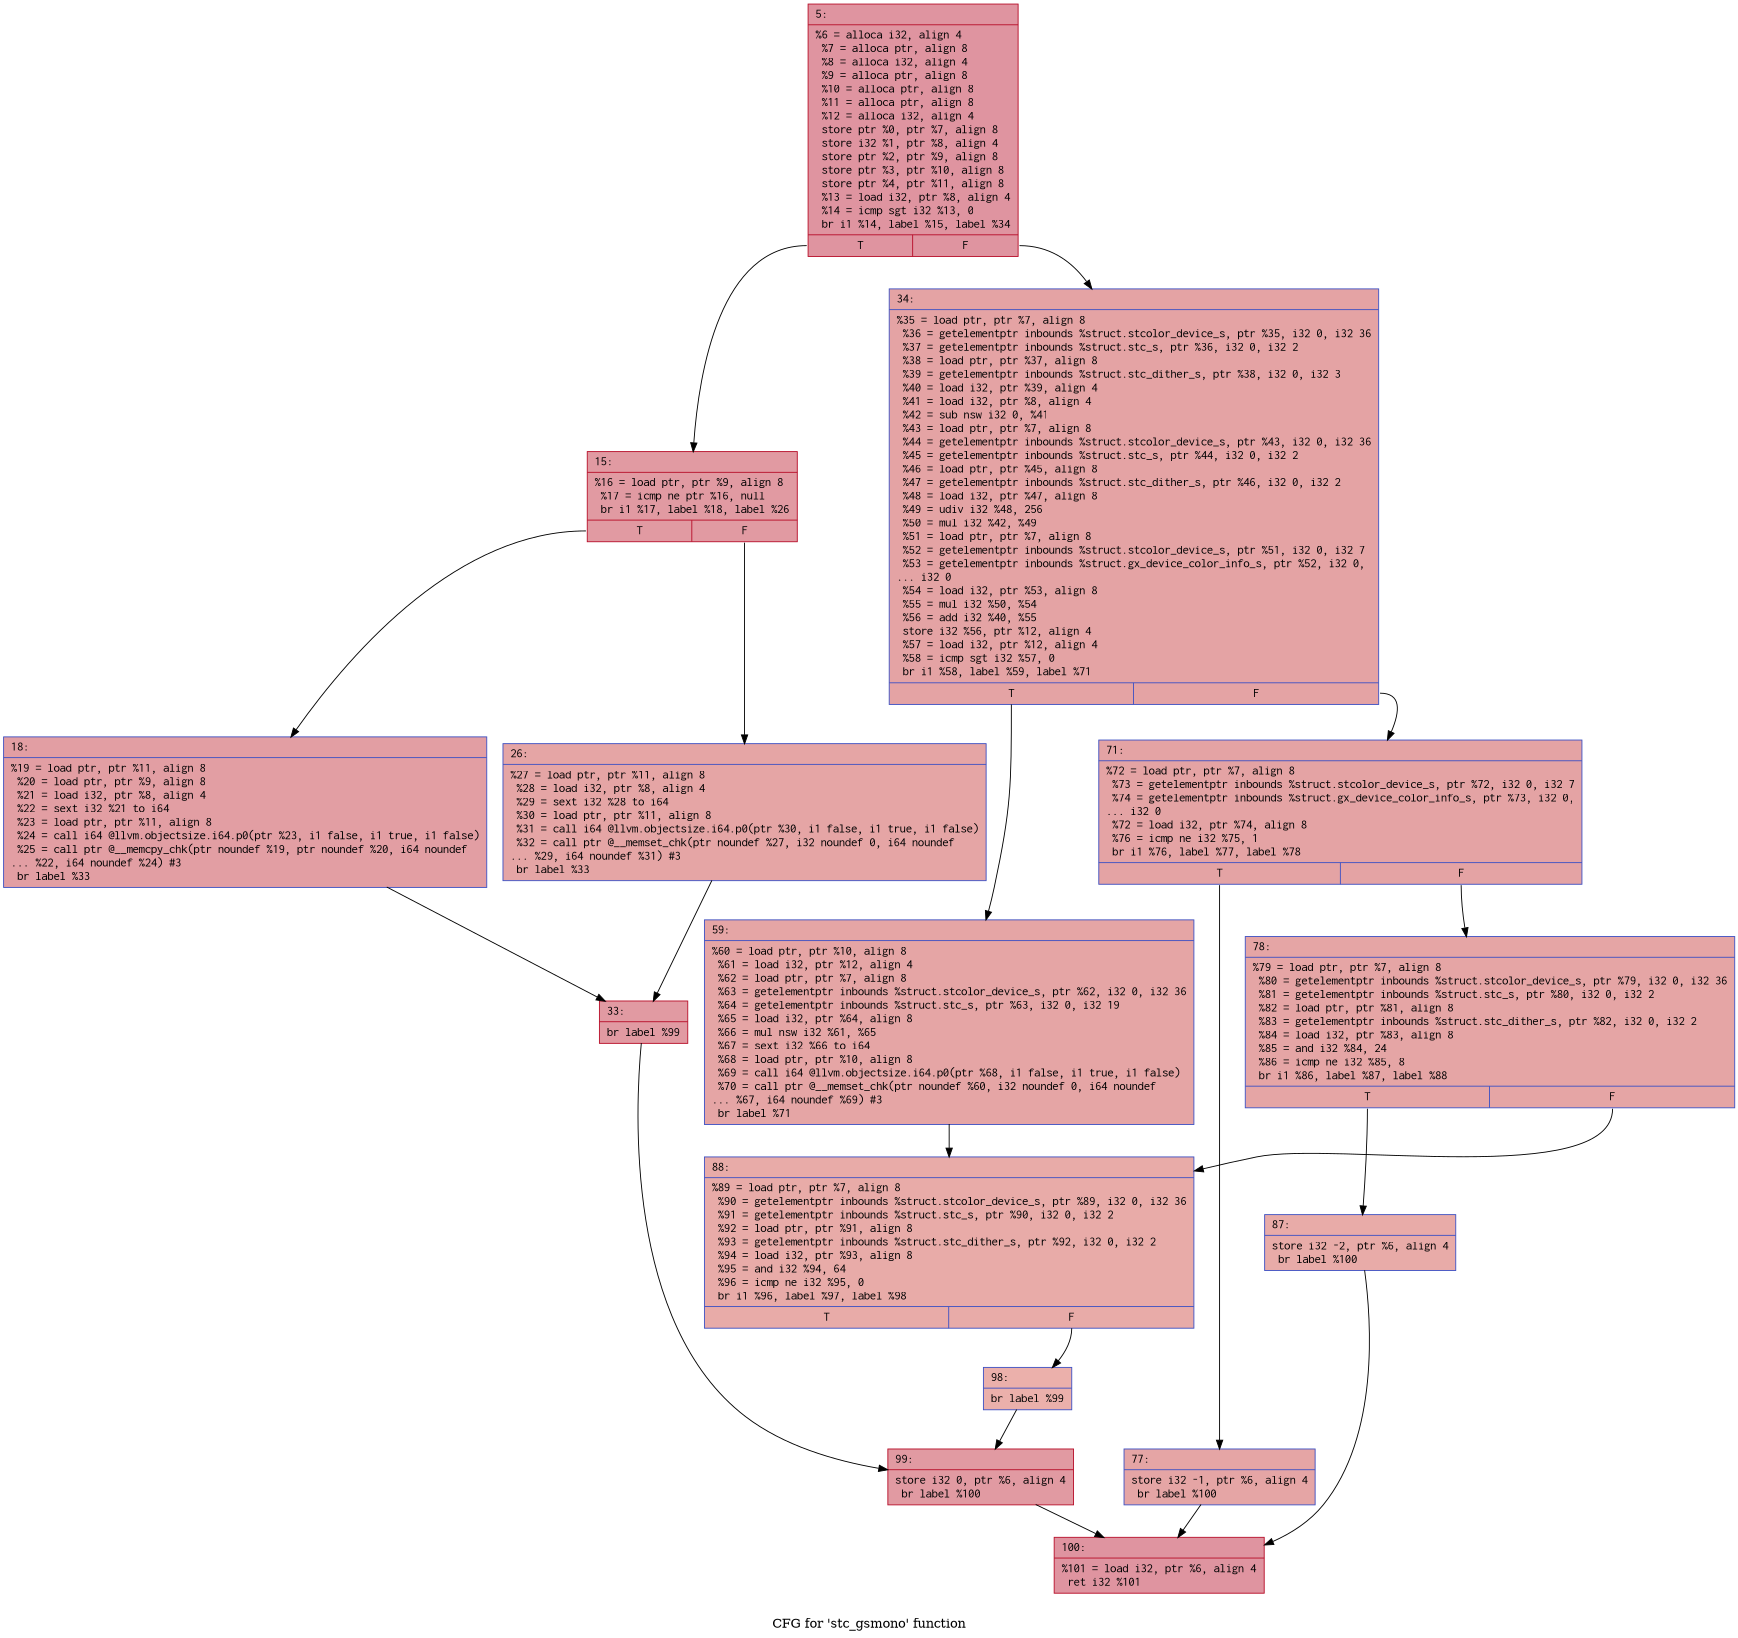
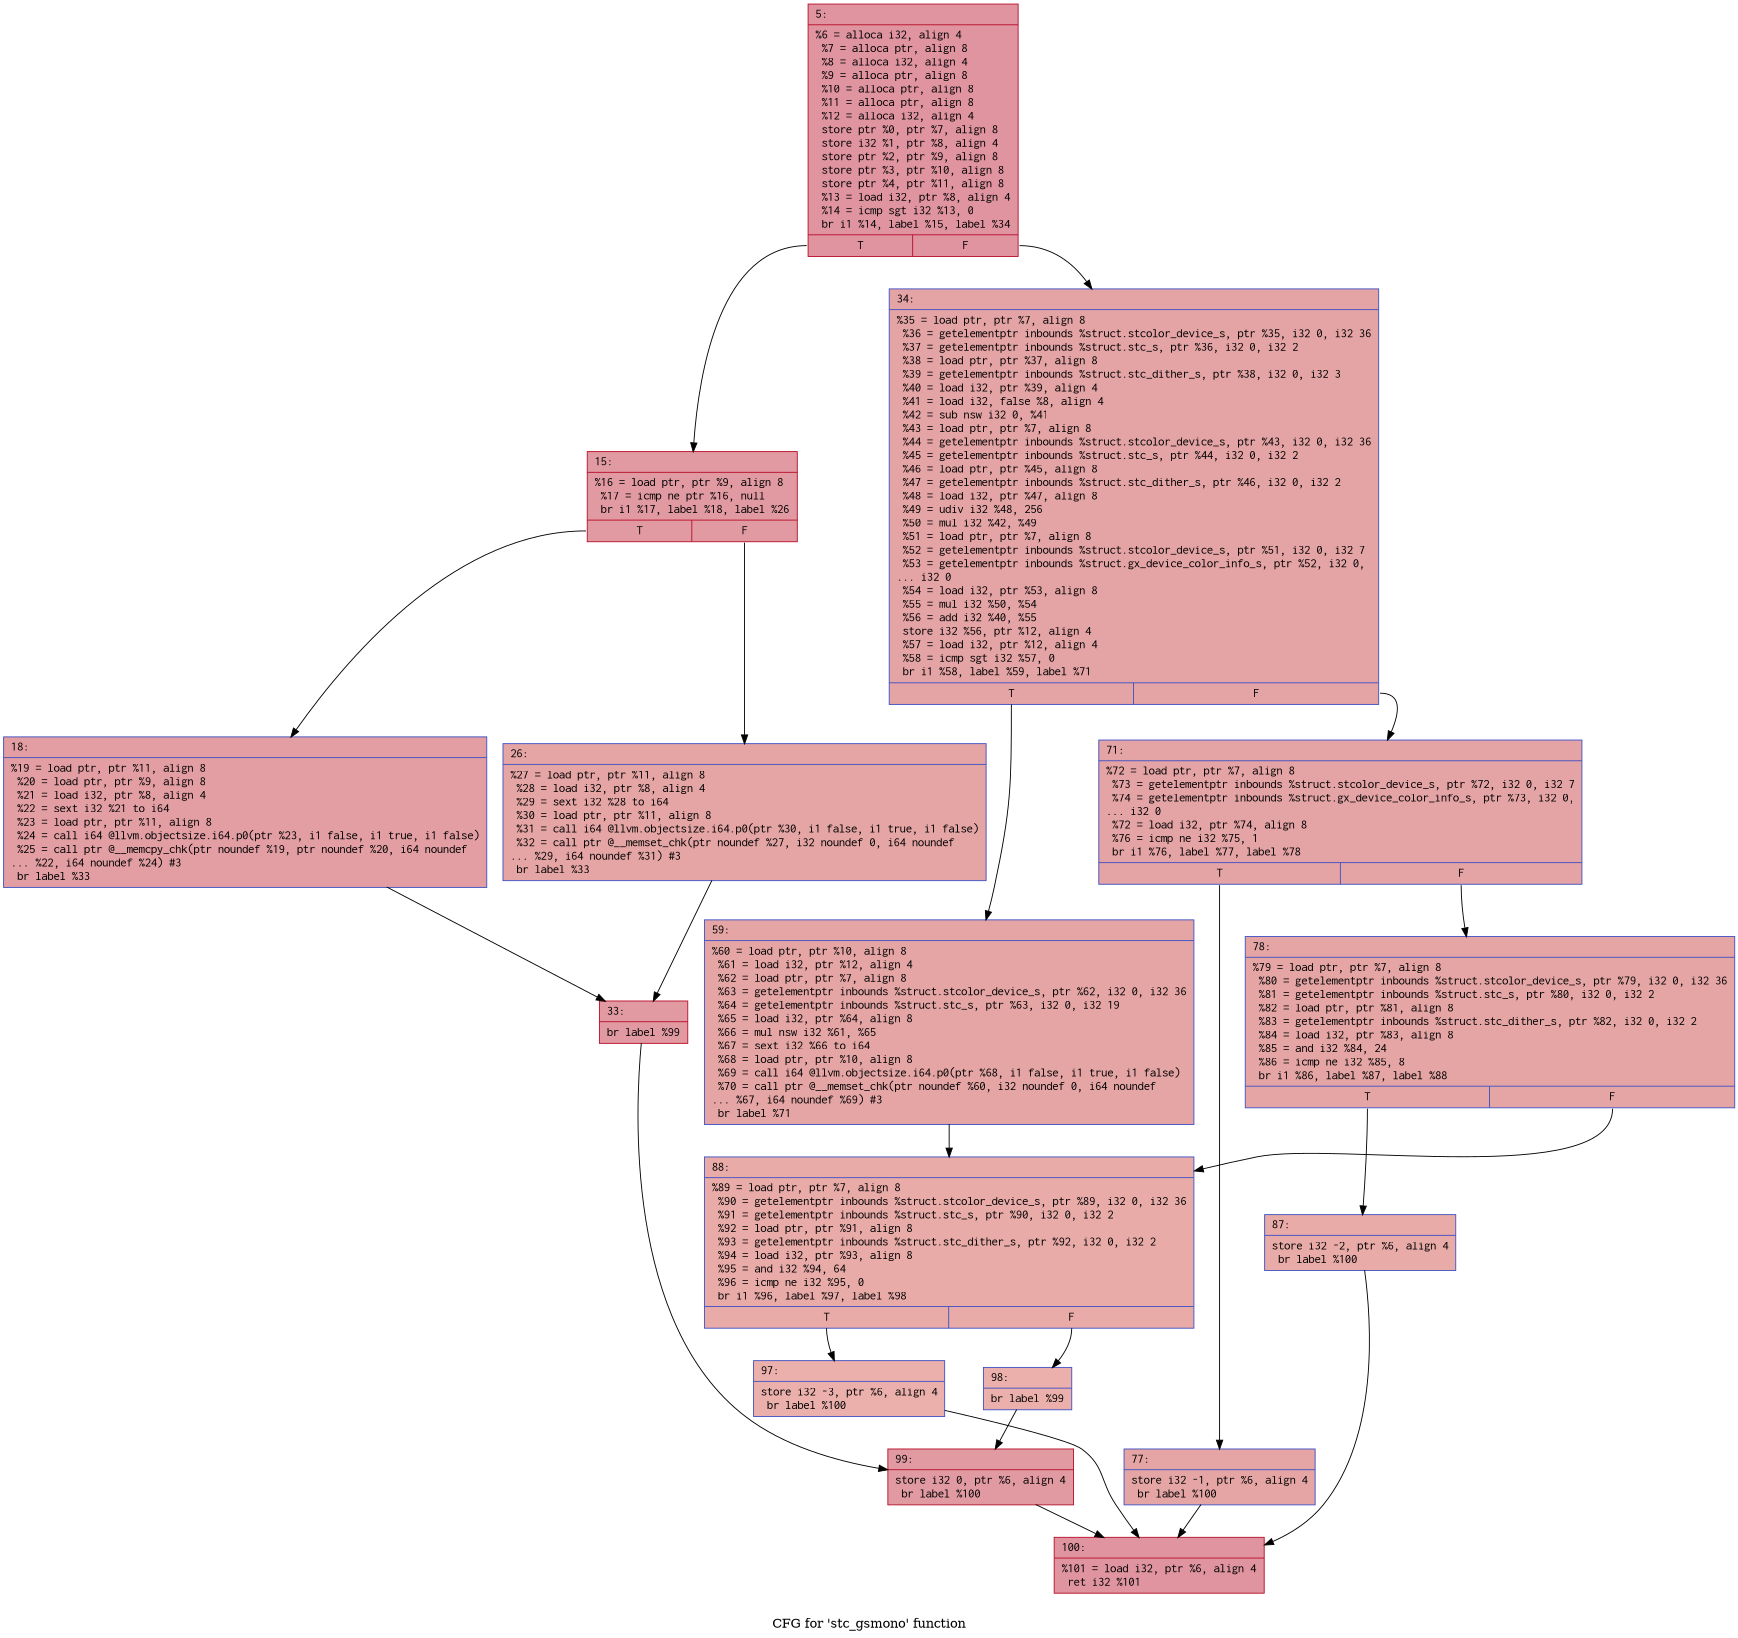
(994, 401) -> (1000, 401)
none -> (849, 1389)
